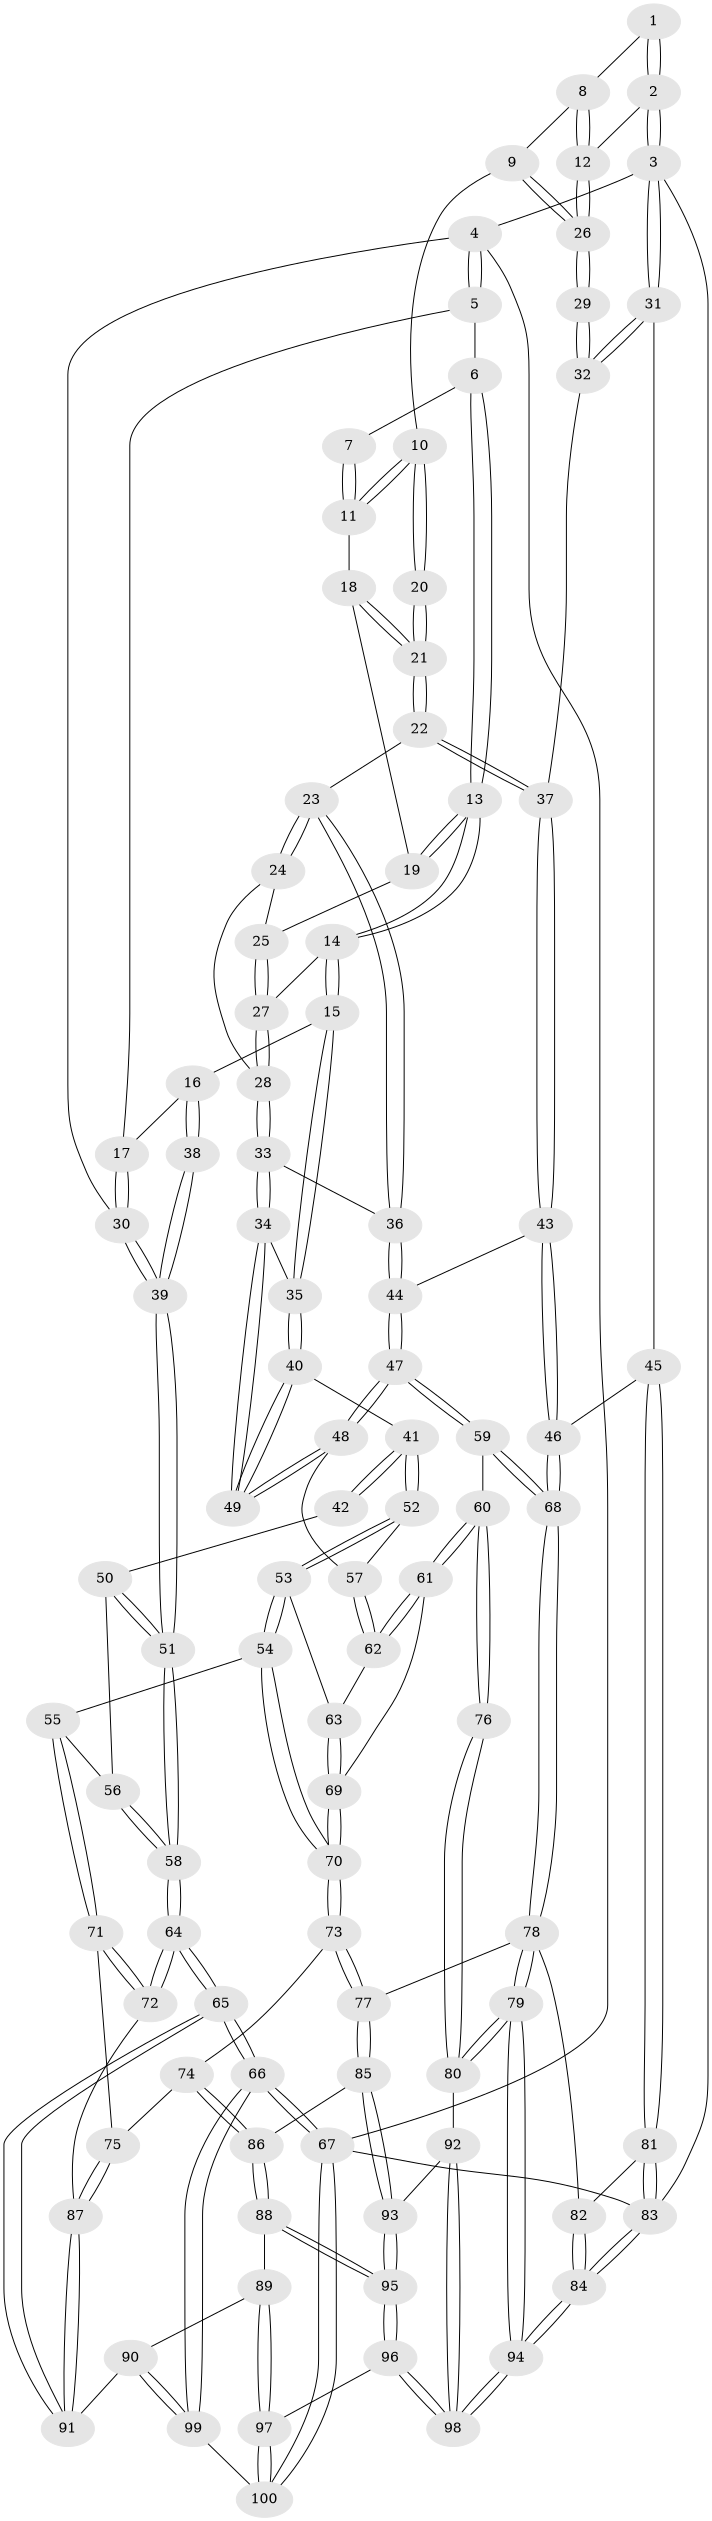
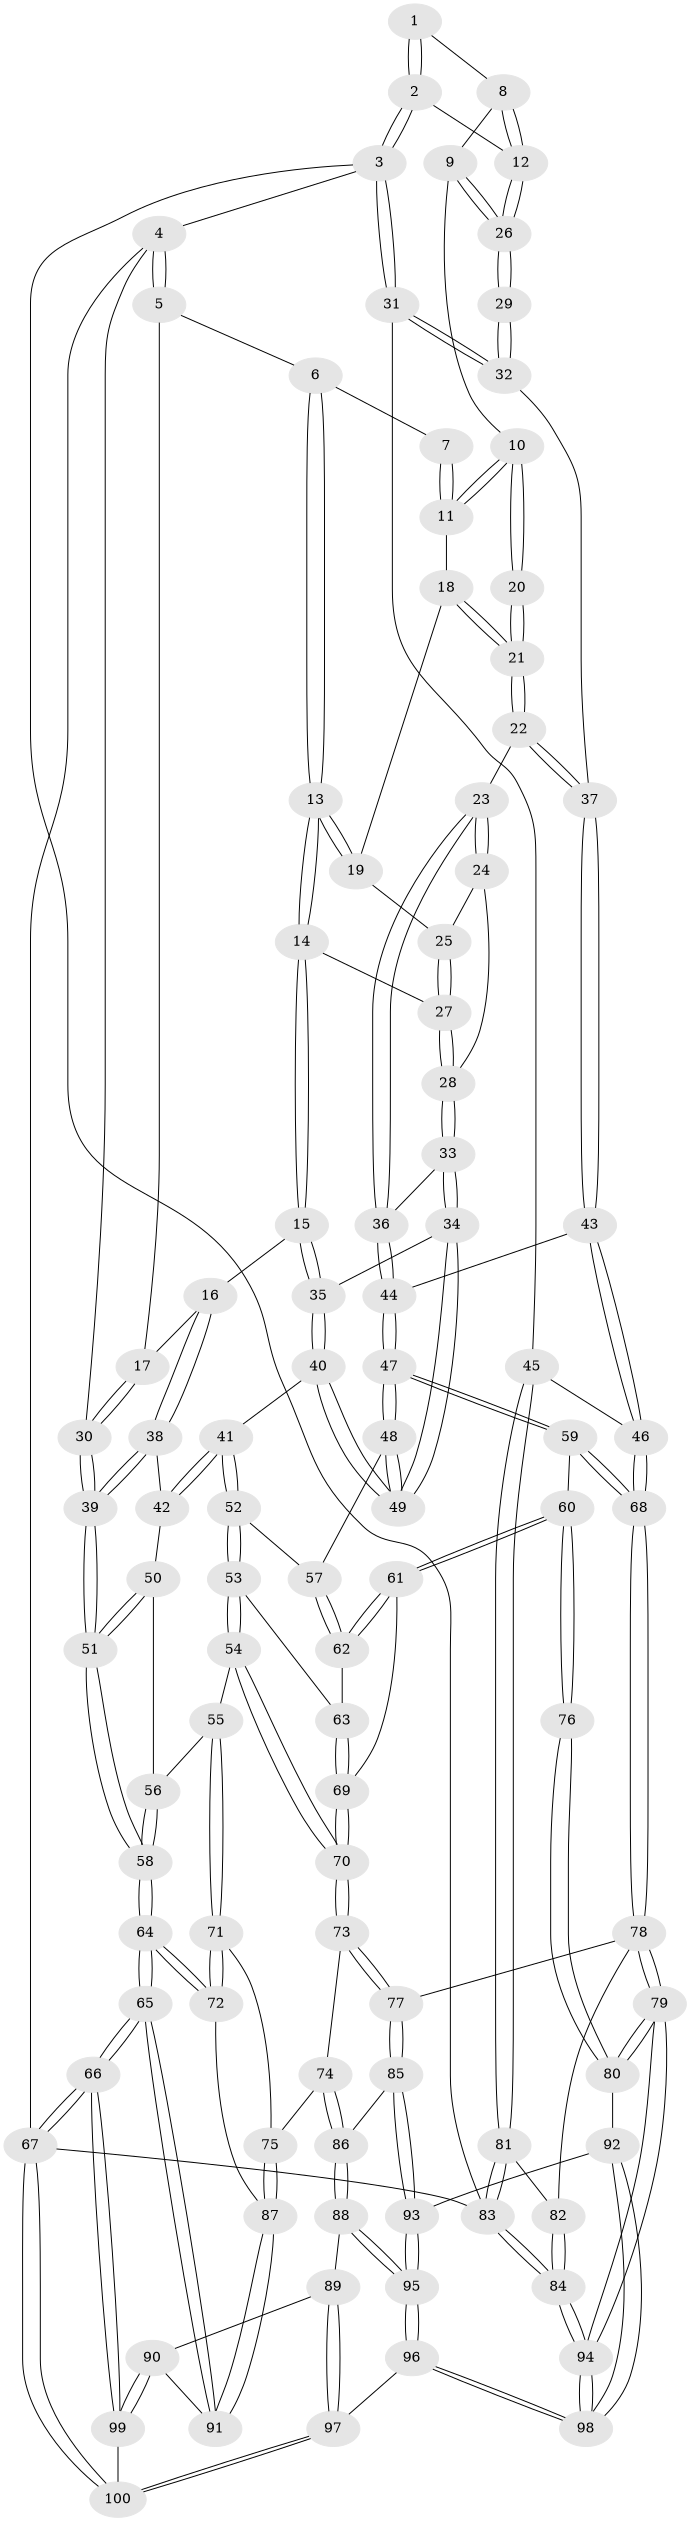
none -> (159, 1473)
